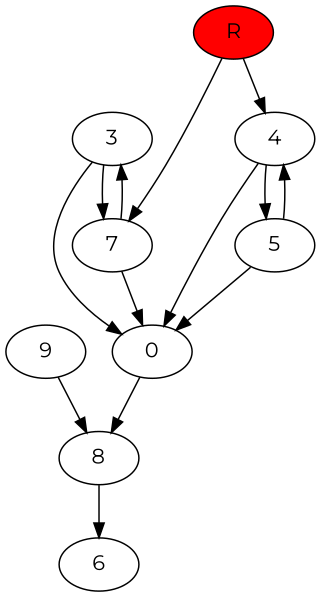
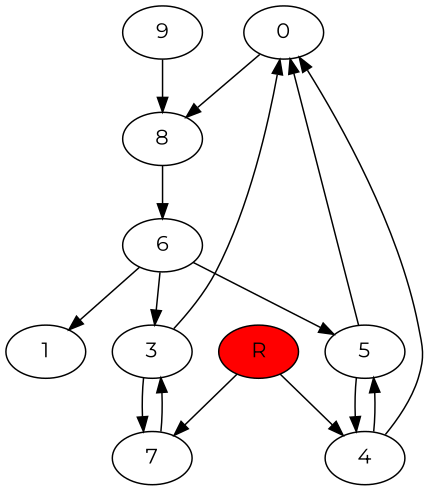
(129, 291) -> none
none -> (158, 291)
none -> (257, 295)
none -> (46, 352)
